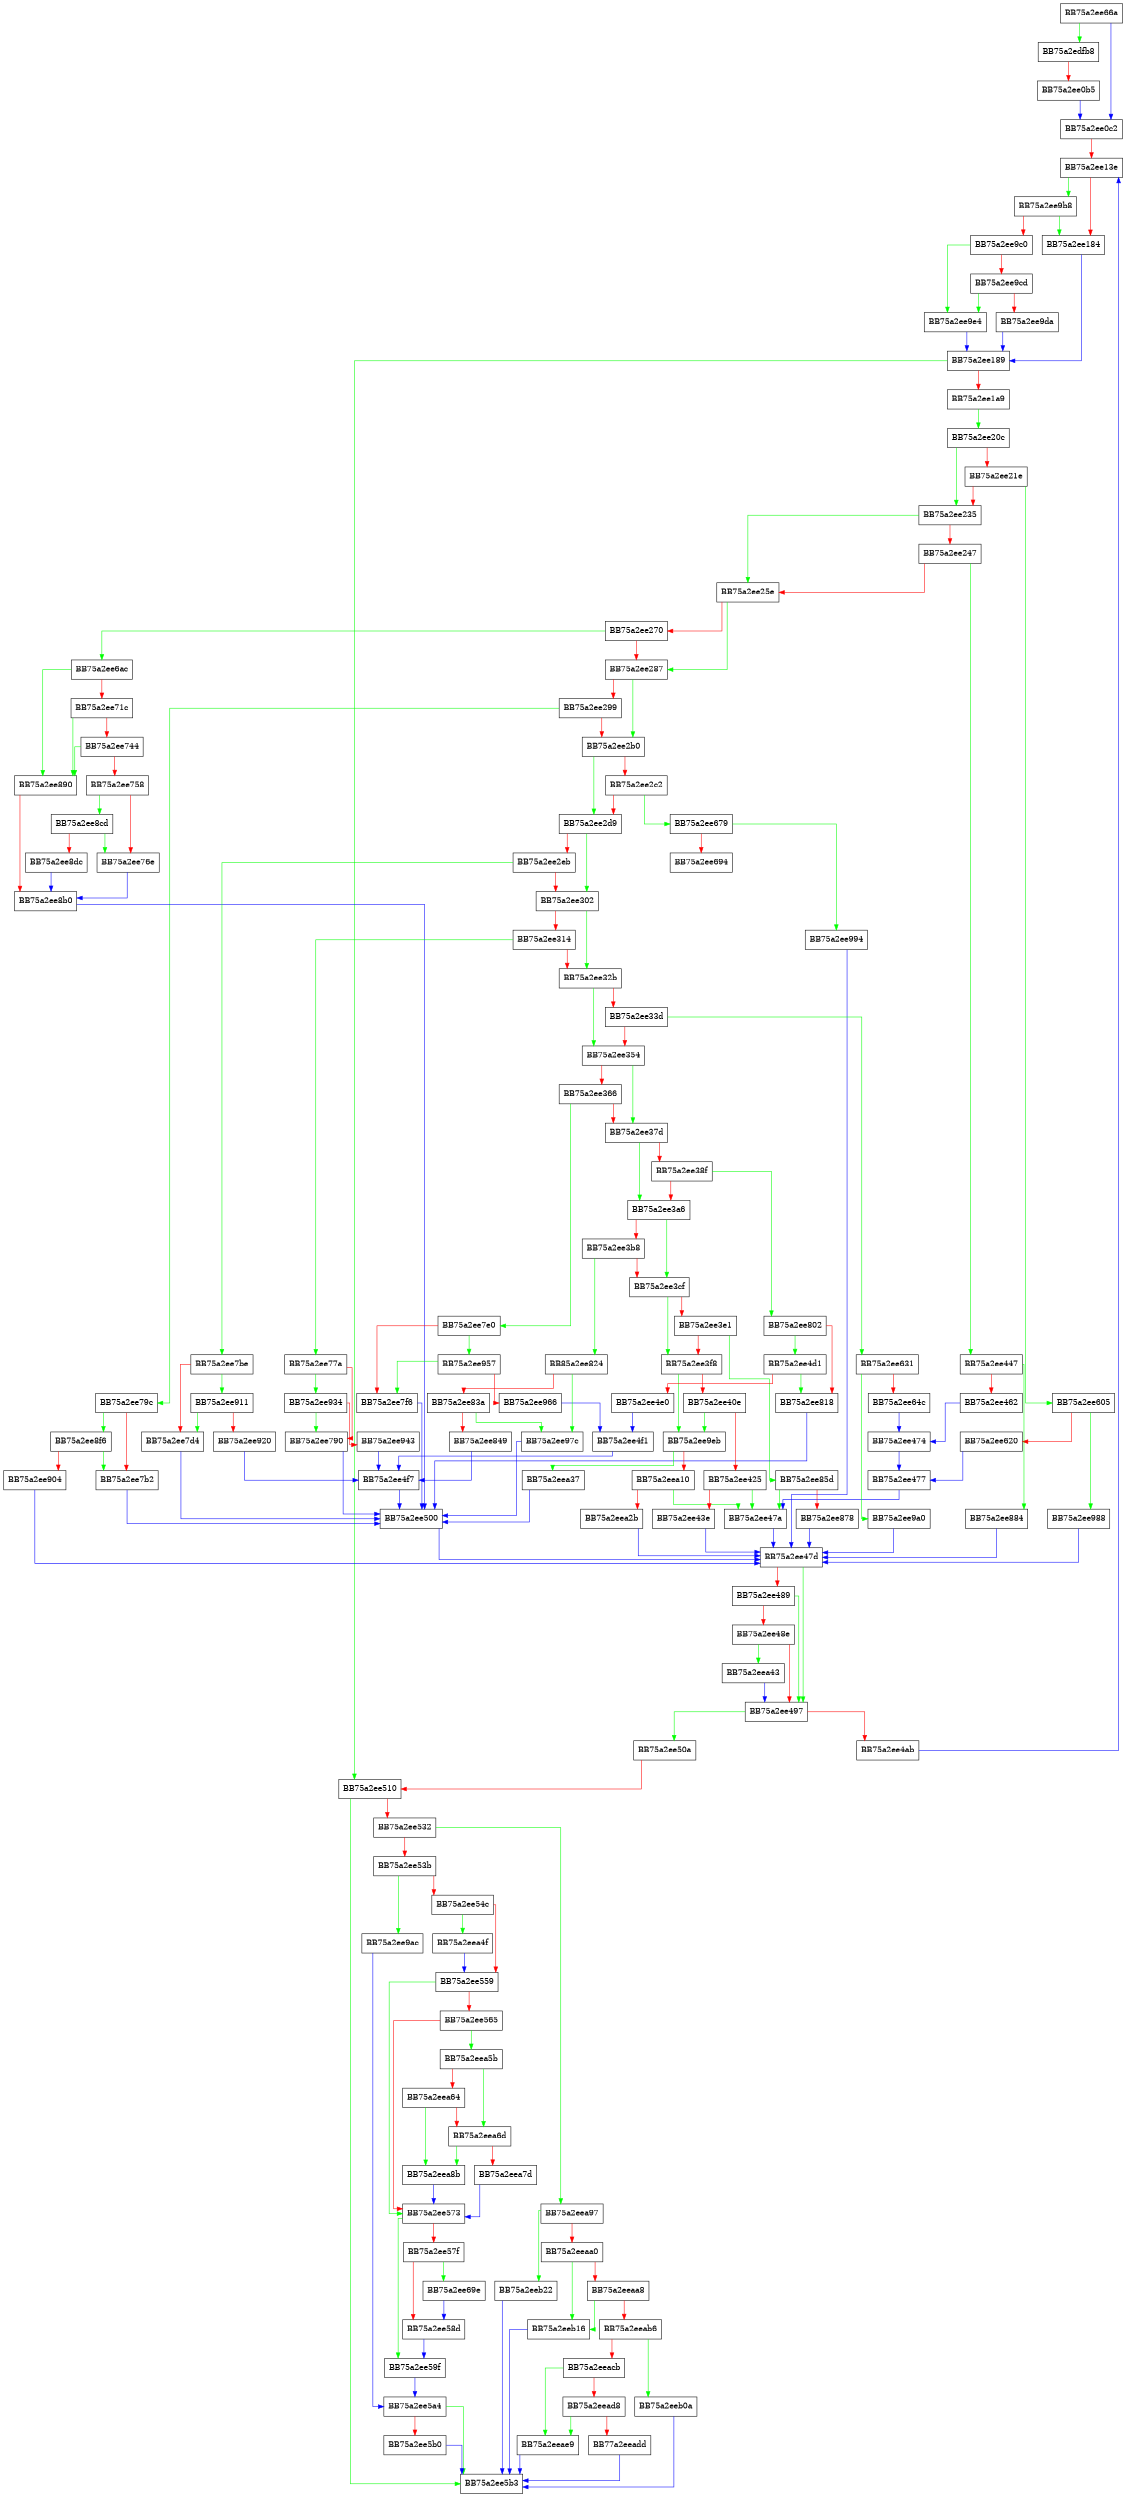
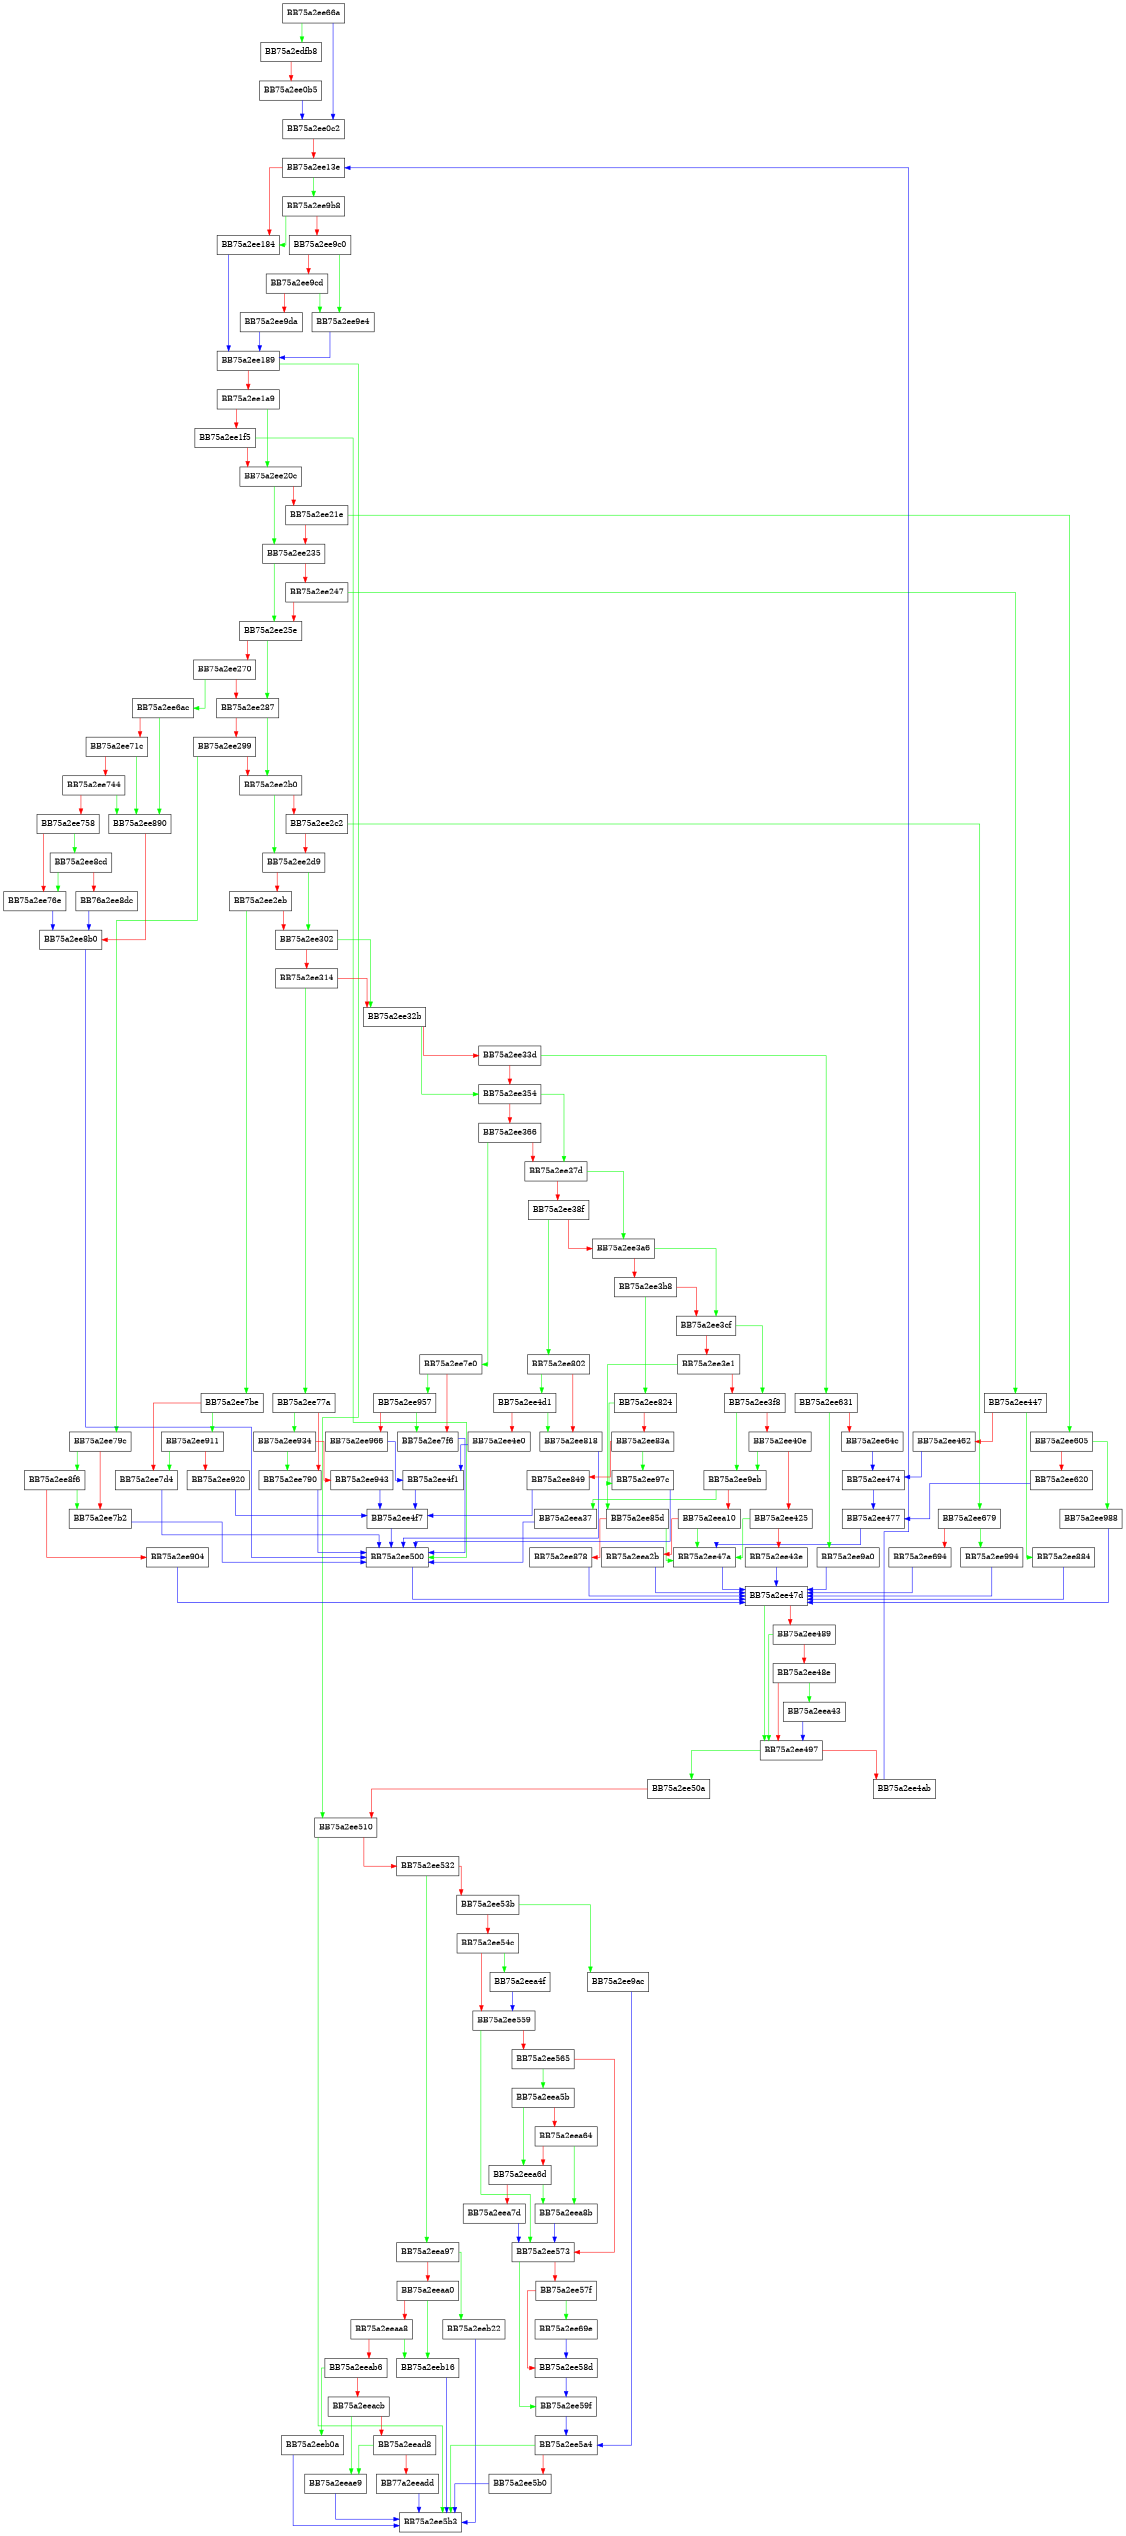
none -> (225, 438)
(56, 863) -> (107, 901)
(576, 1364) -> (645, 1403)
none -> (875, 1593)
